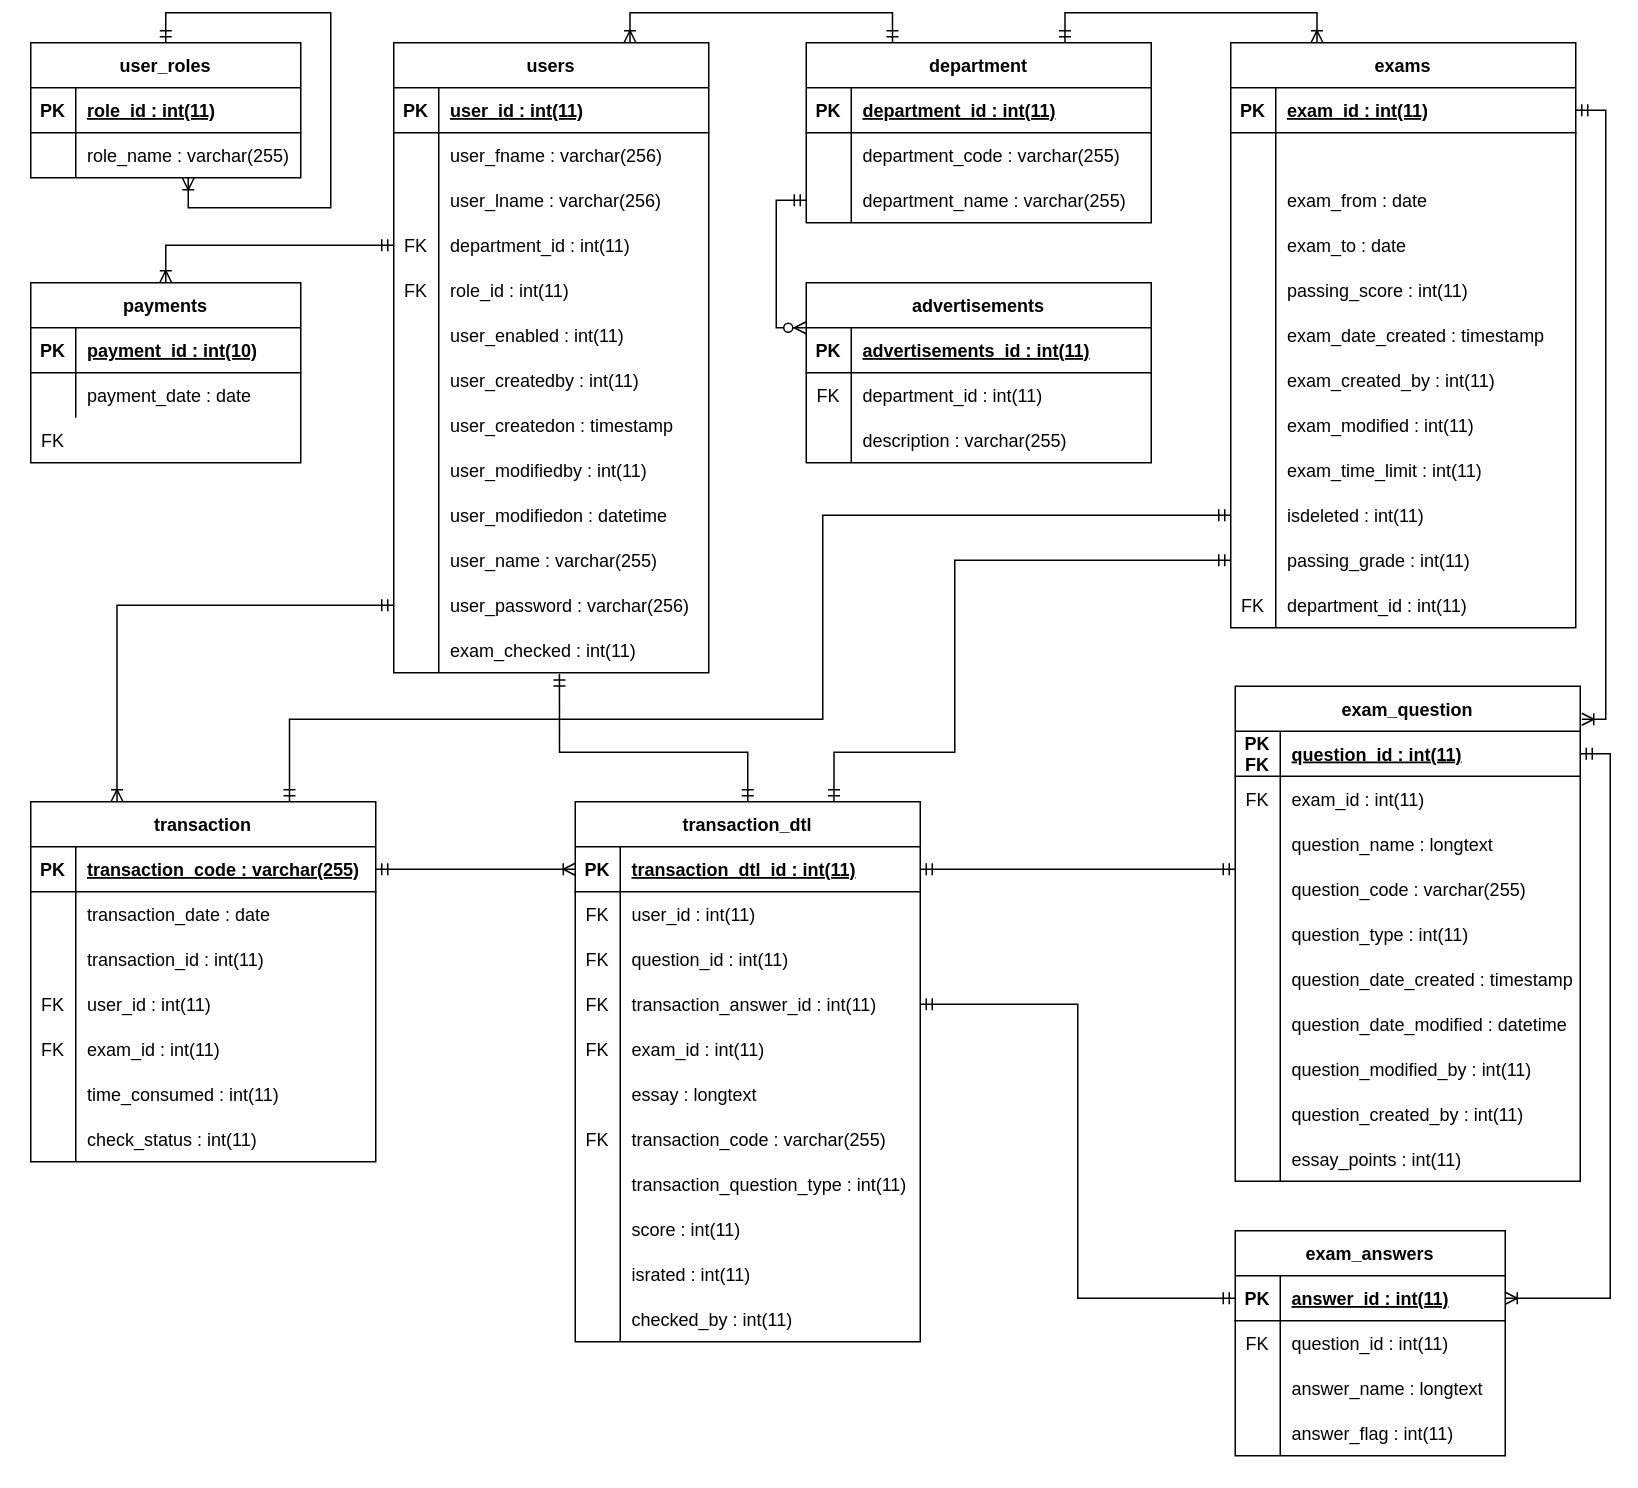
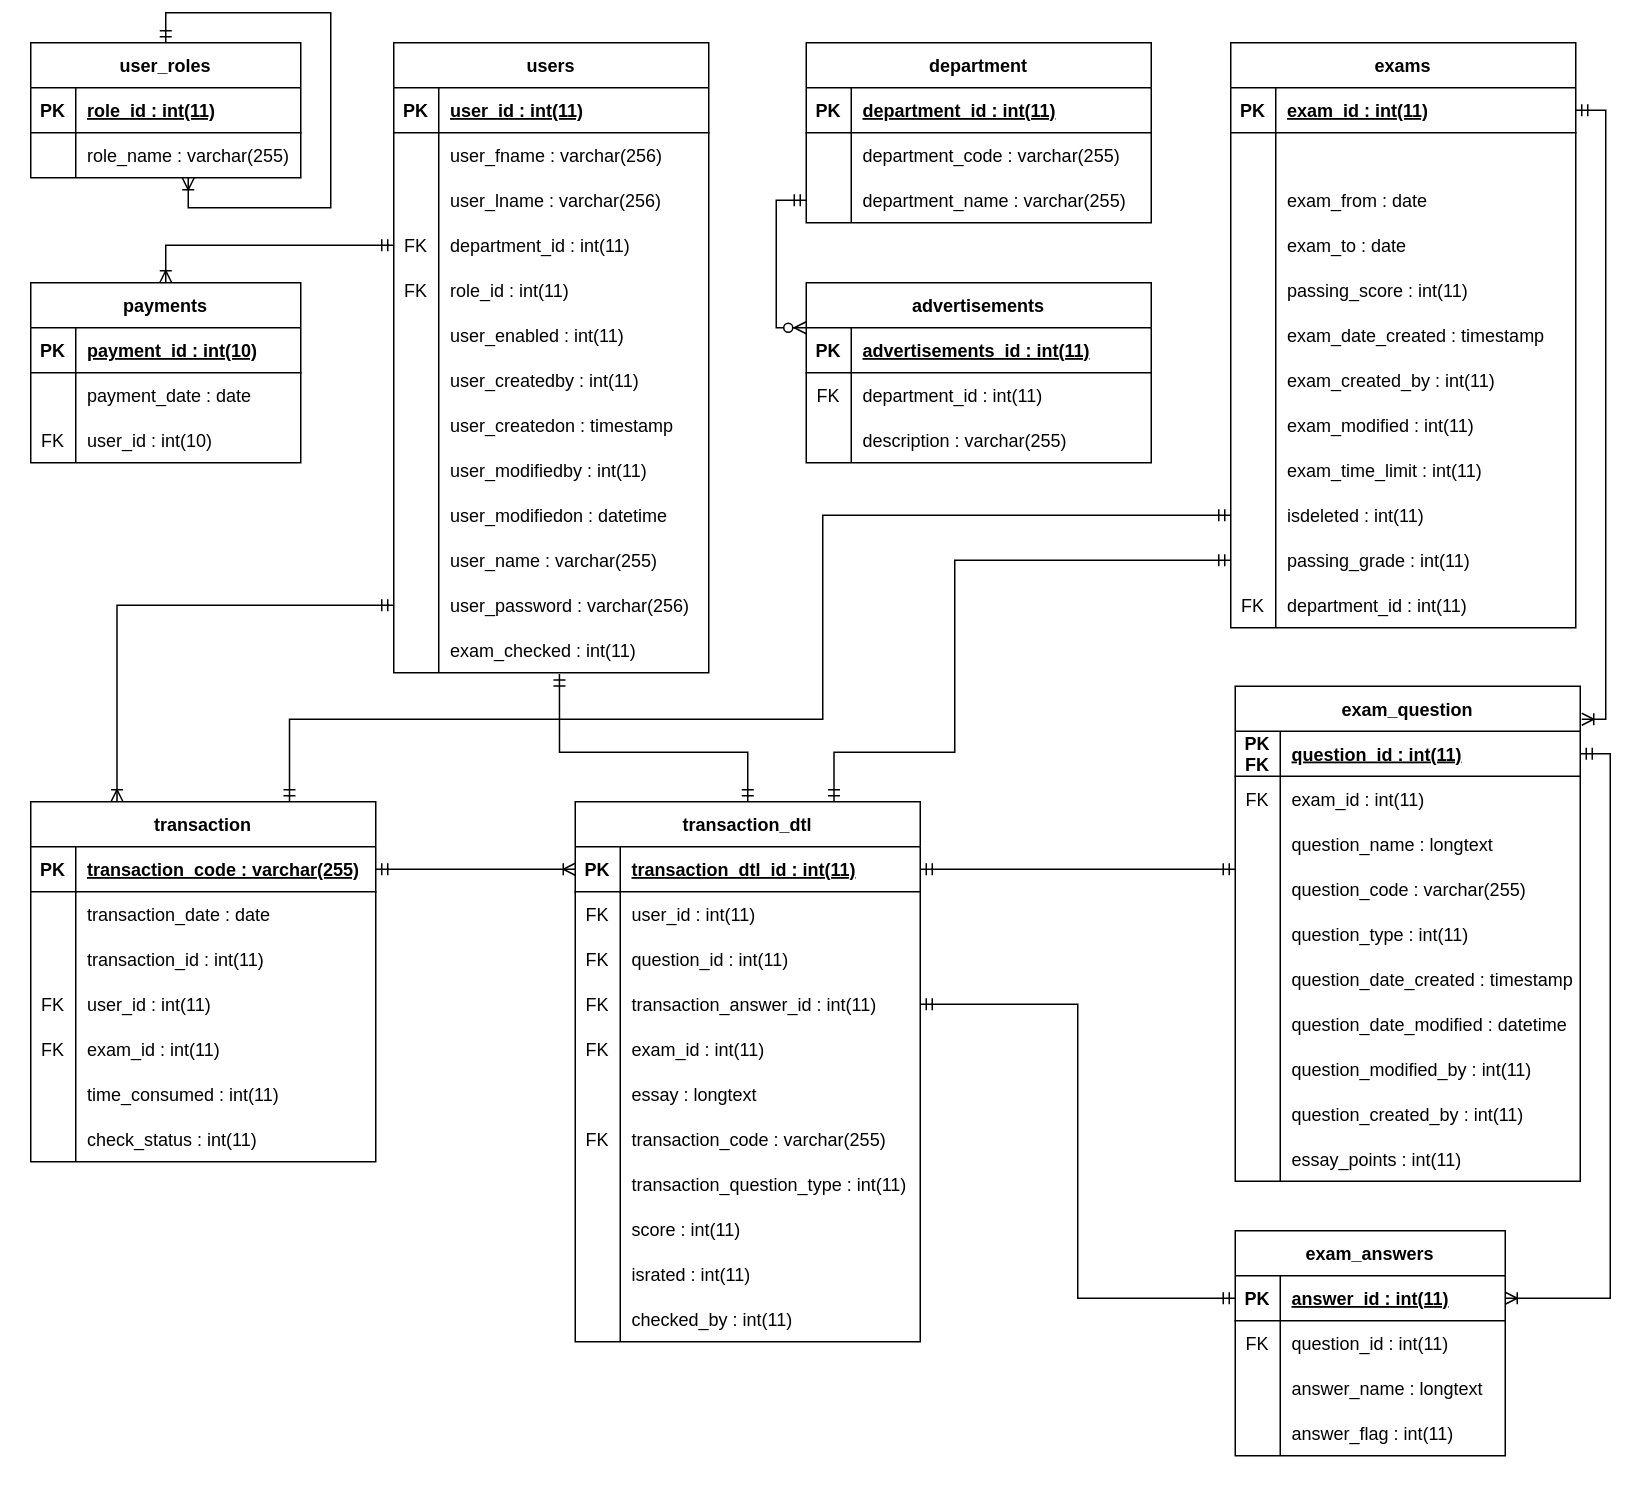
(761, 13) -> none
(1191, 13) -> none
none -> (188, 440)
